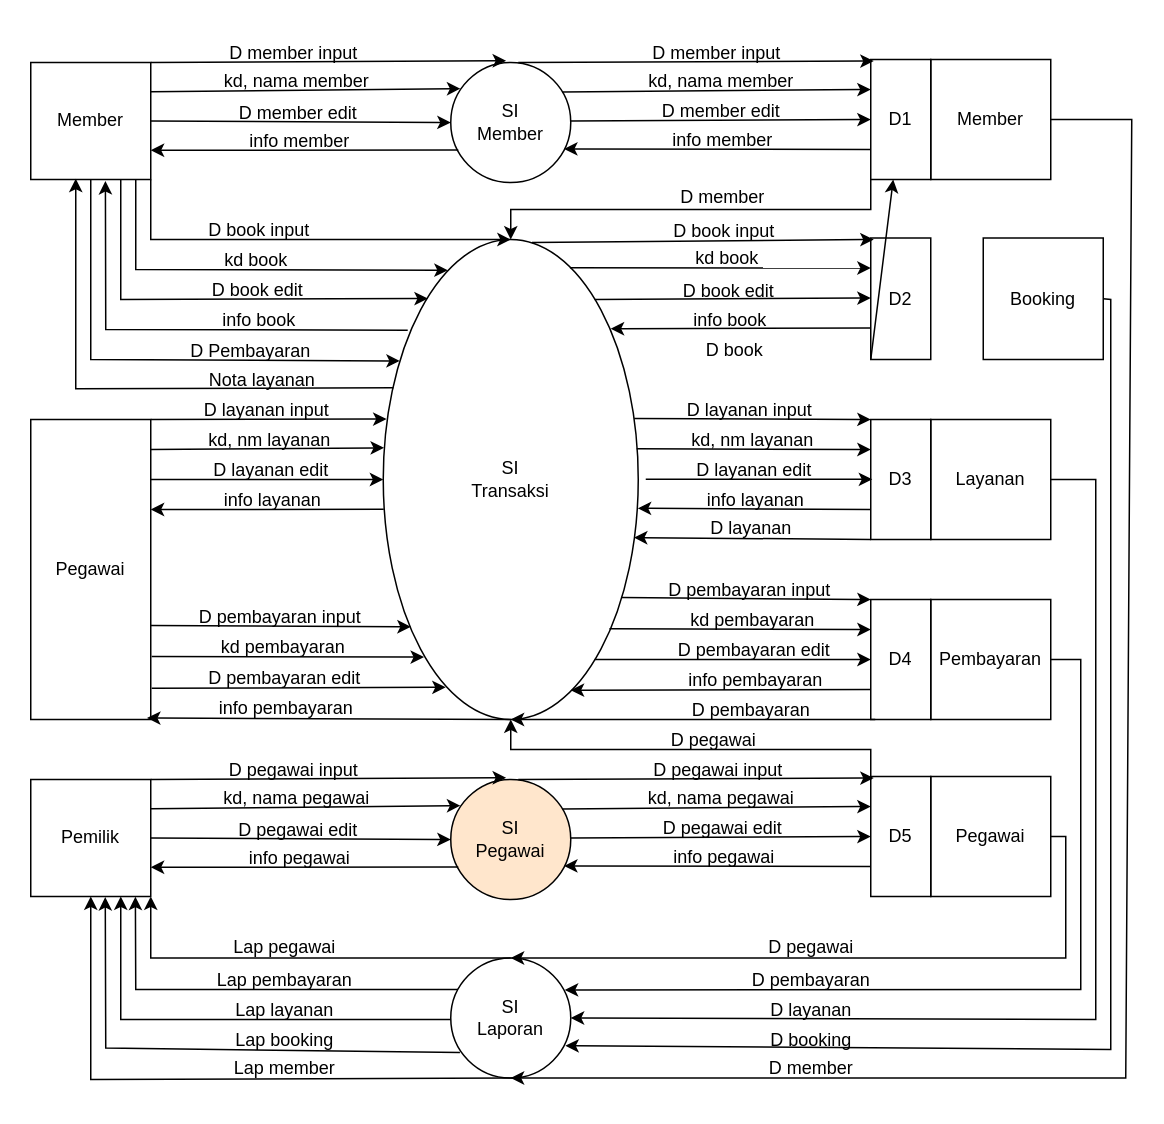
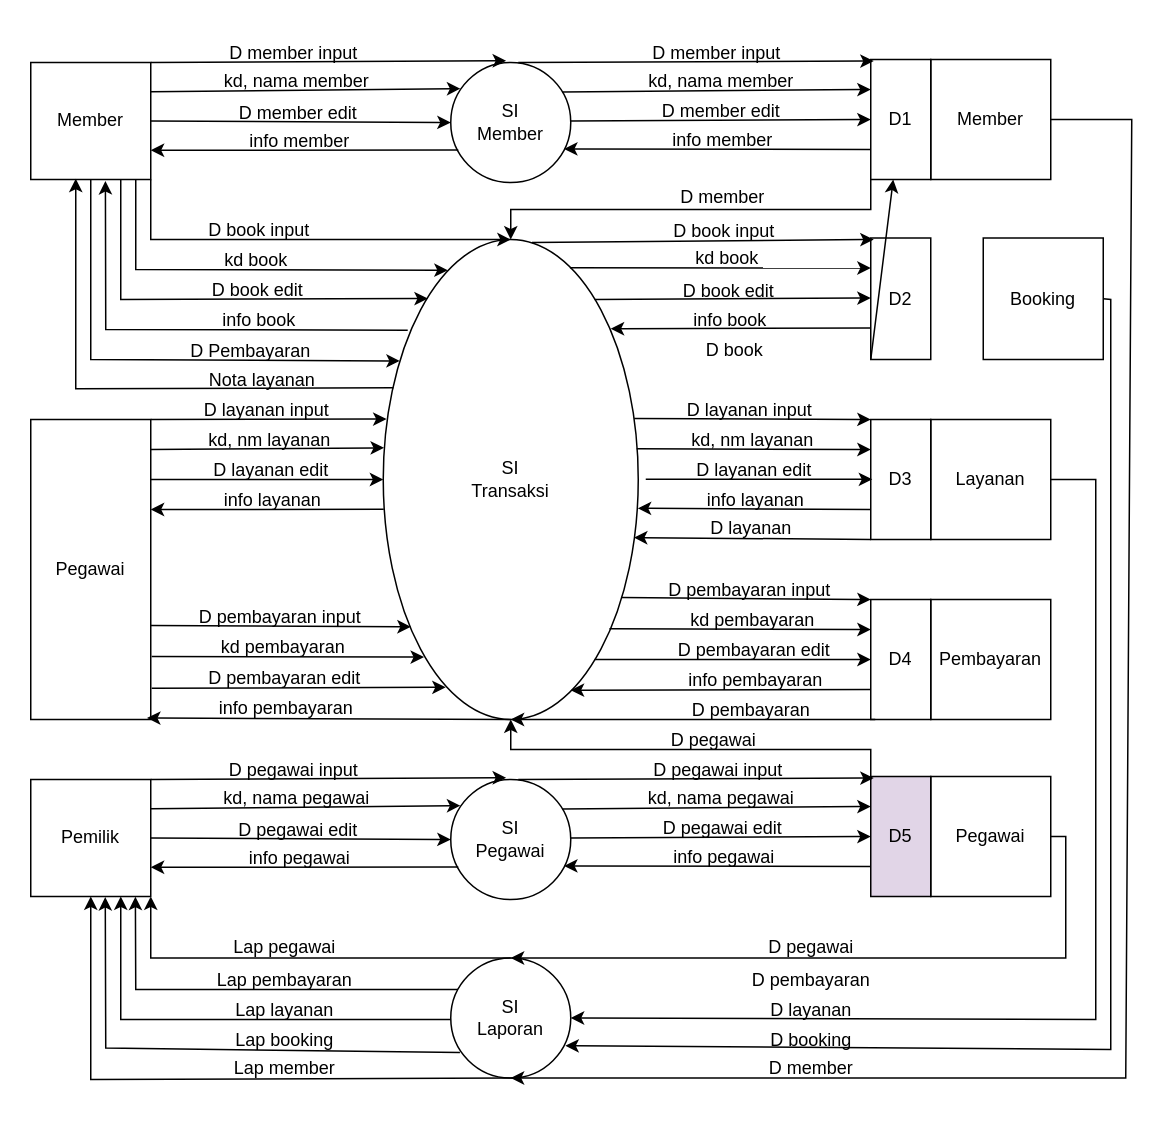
(901, 836) -> (901, 836)
(511, 839) -> (511, 839)
(1008, 989) -> none
